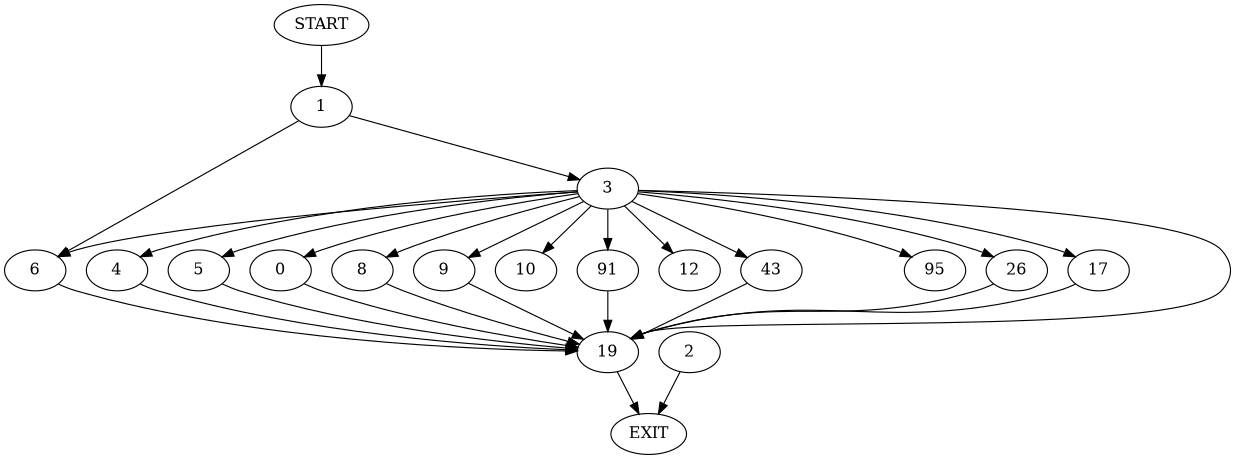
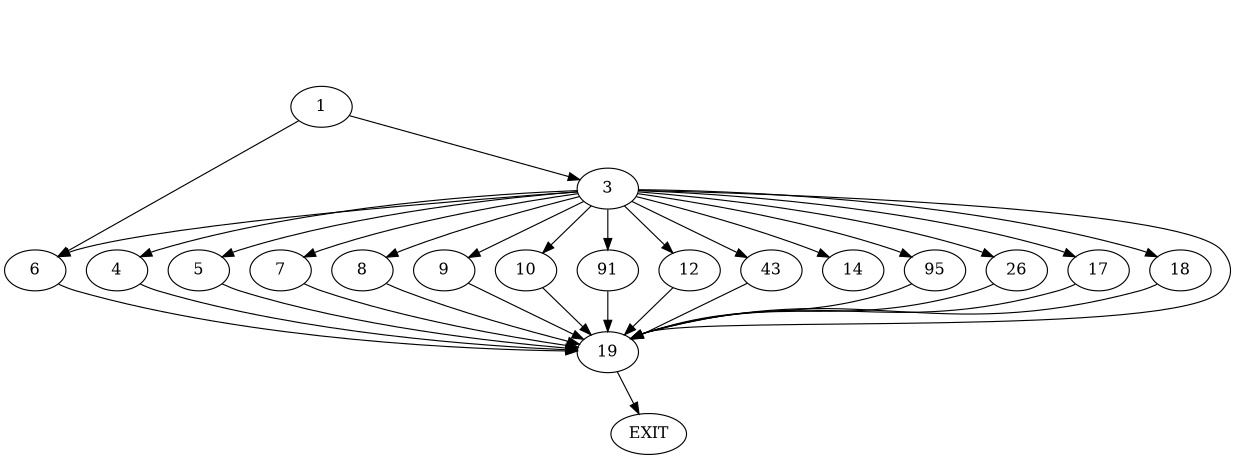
(322, 25) -> none
(281, 270) -> (281, 270)
none -> (853, 270)
none -> (1180, 270)
none -> (563, 307)
none -> (653, 307)
none -> (777, 311)
(690, 352) -> none
